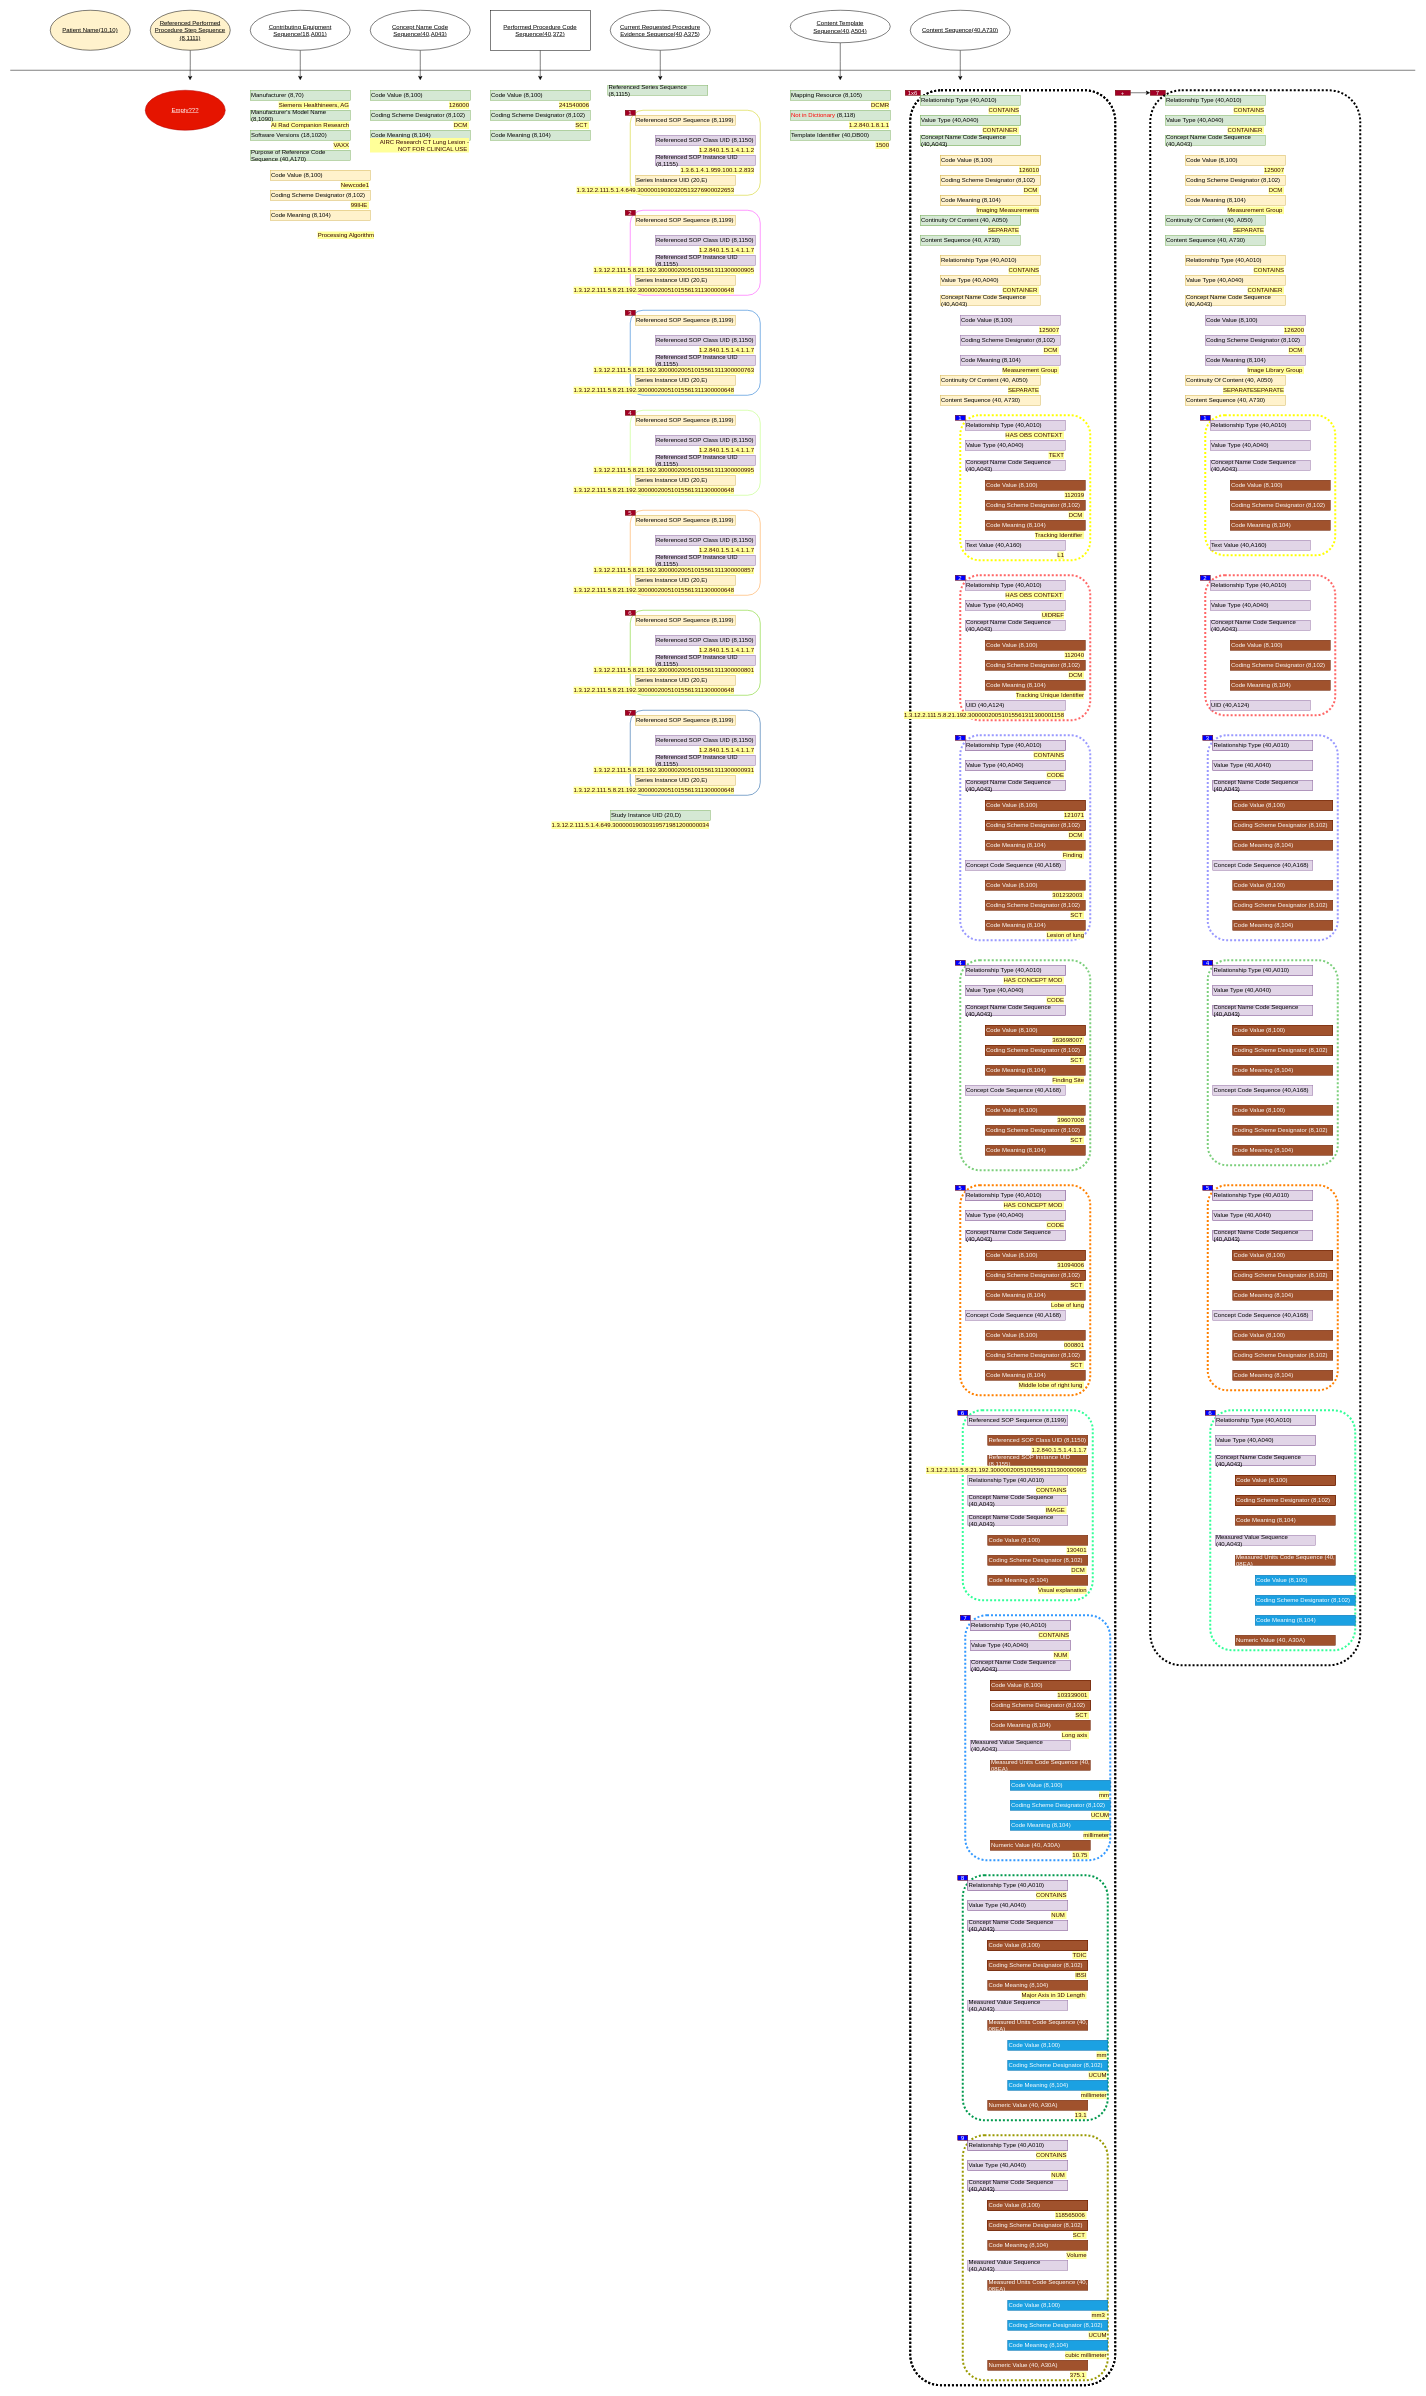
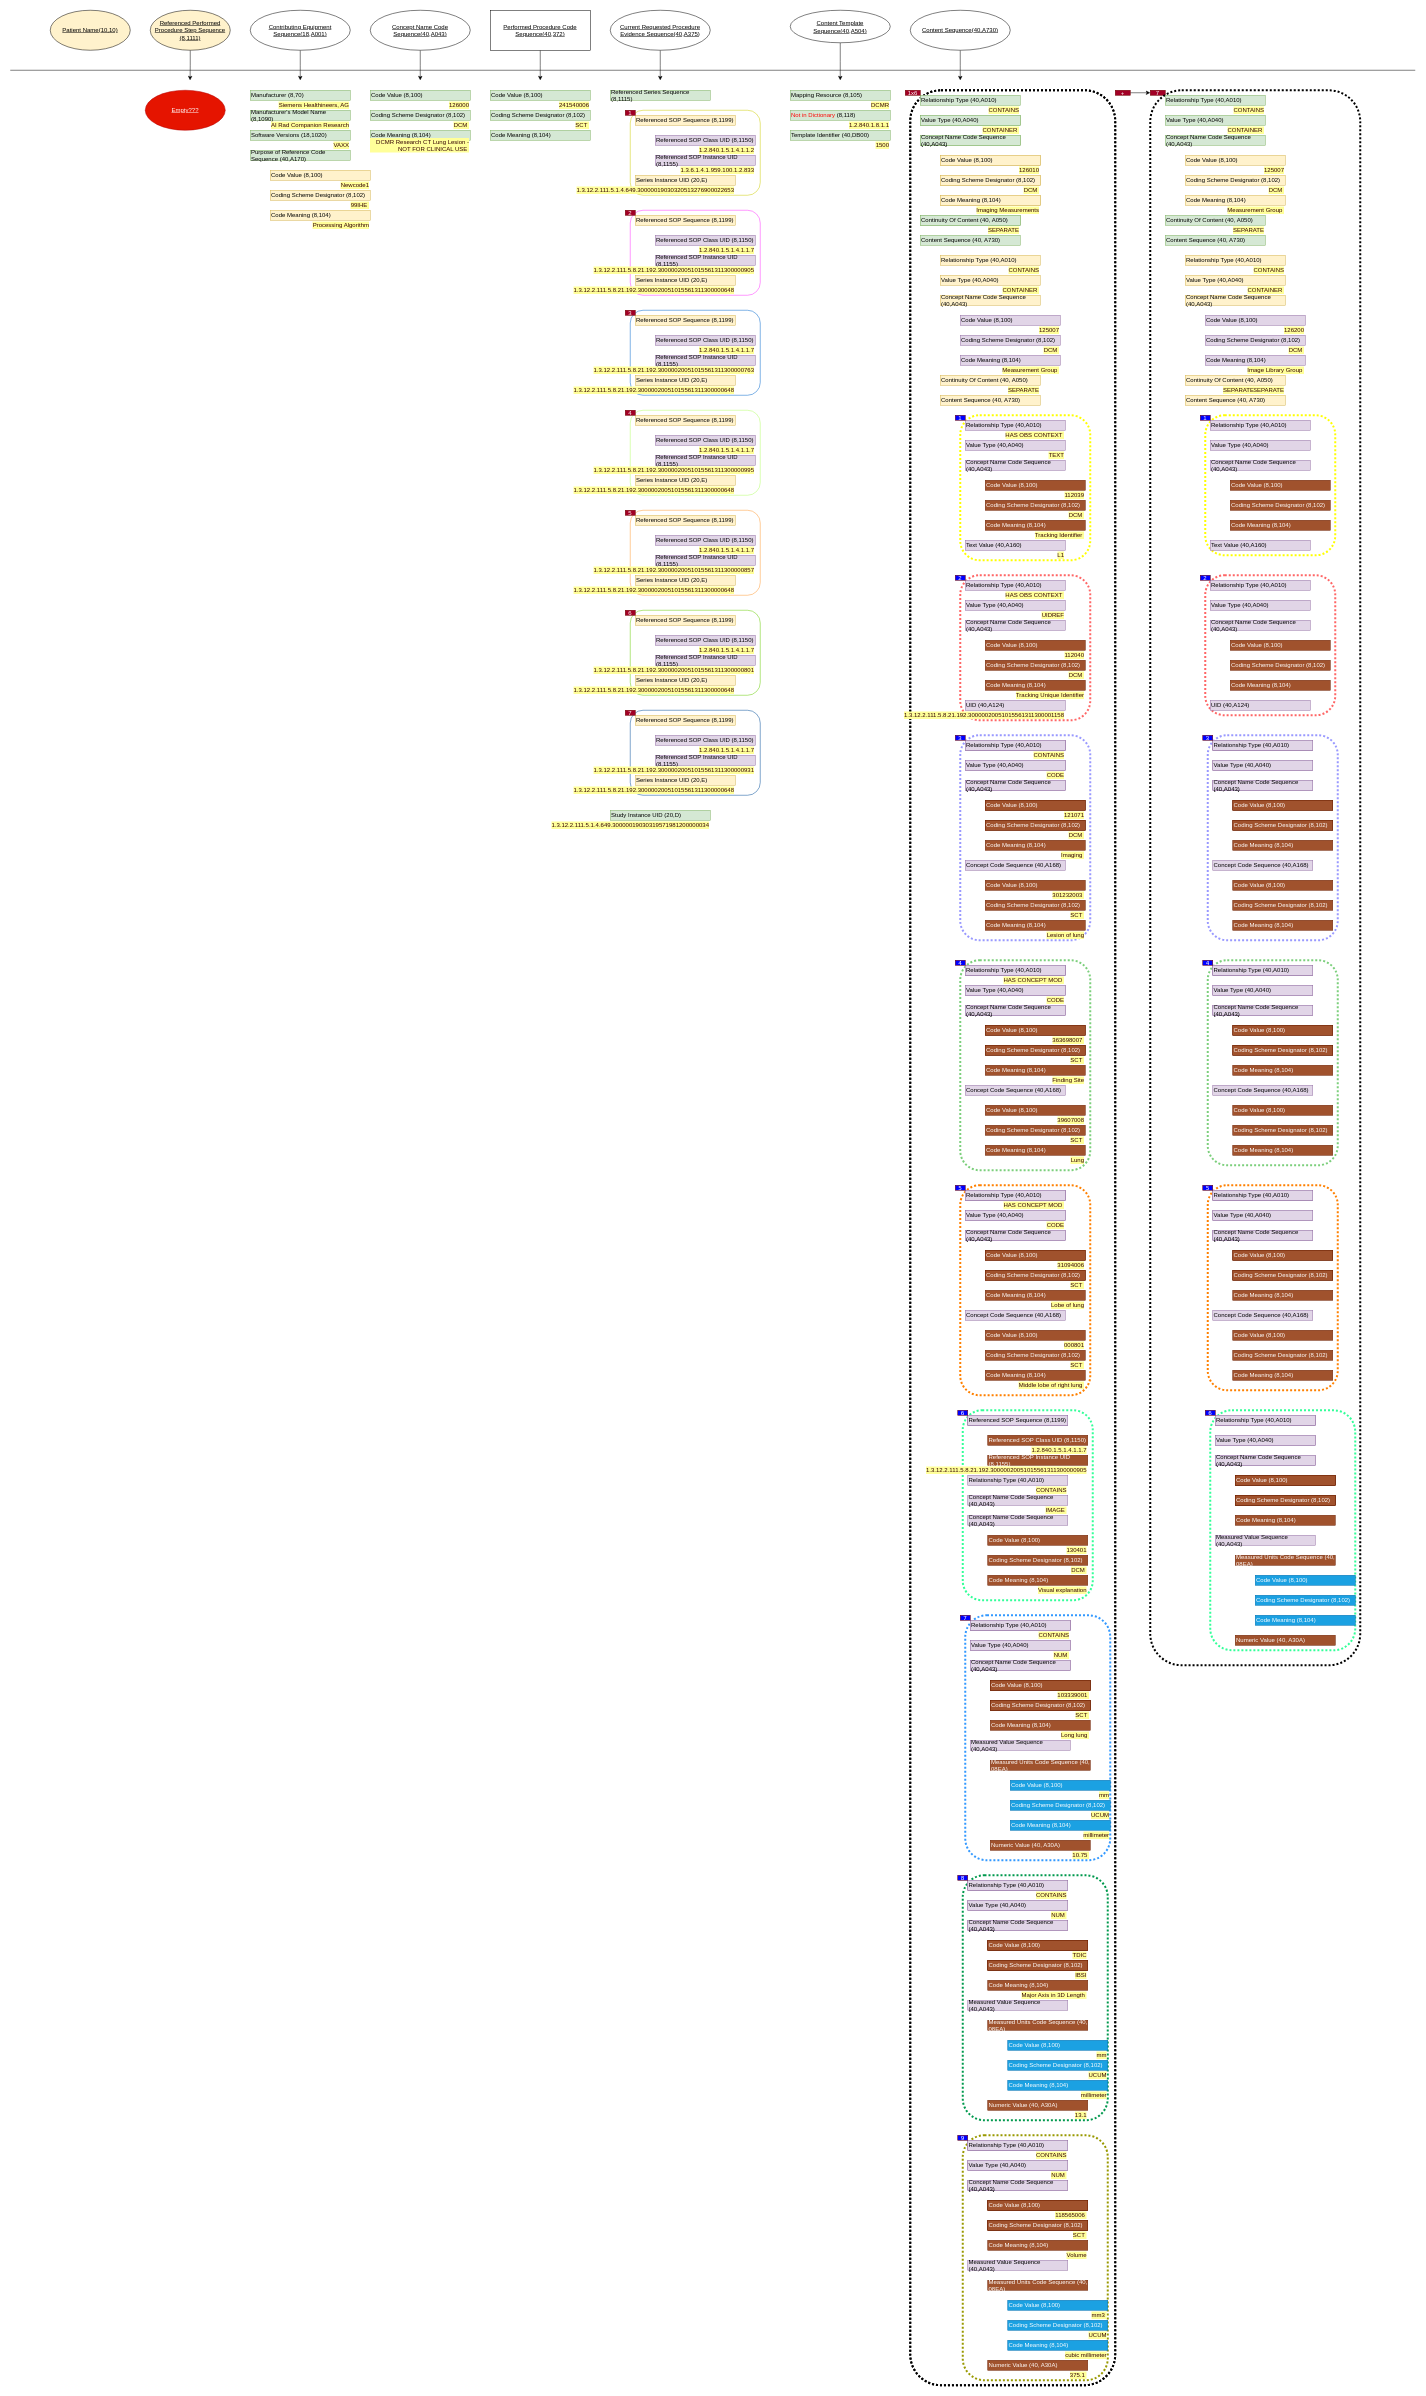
(658, 90) -> (660, 95)
(420, 145) -> (420, 145)
(325, 235) -> (320, 225)
(1074, 855) -> (1073, 855)
none -> (1035, 1160)
(1076, 1735) -> (1076, 1735)
